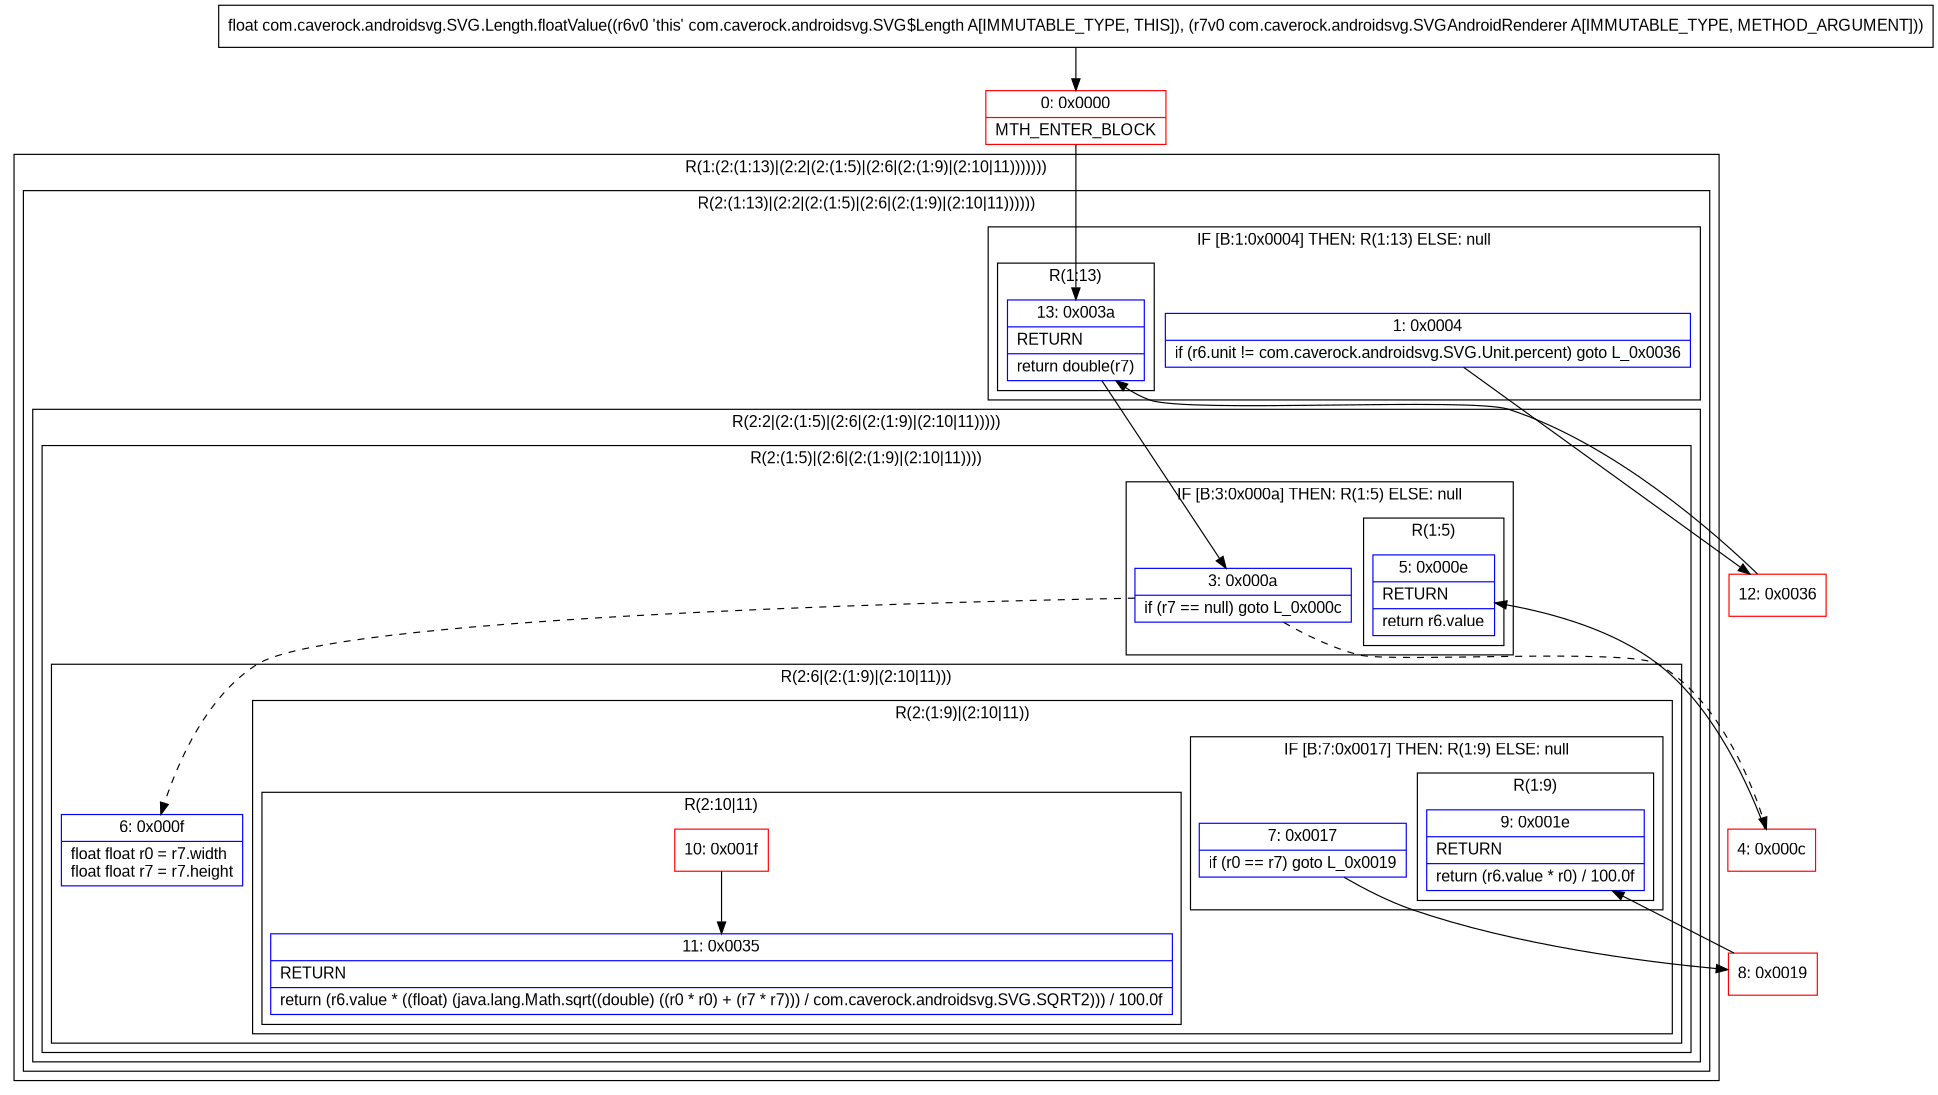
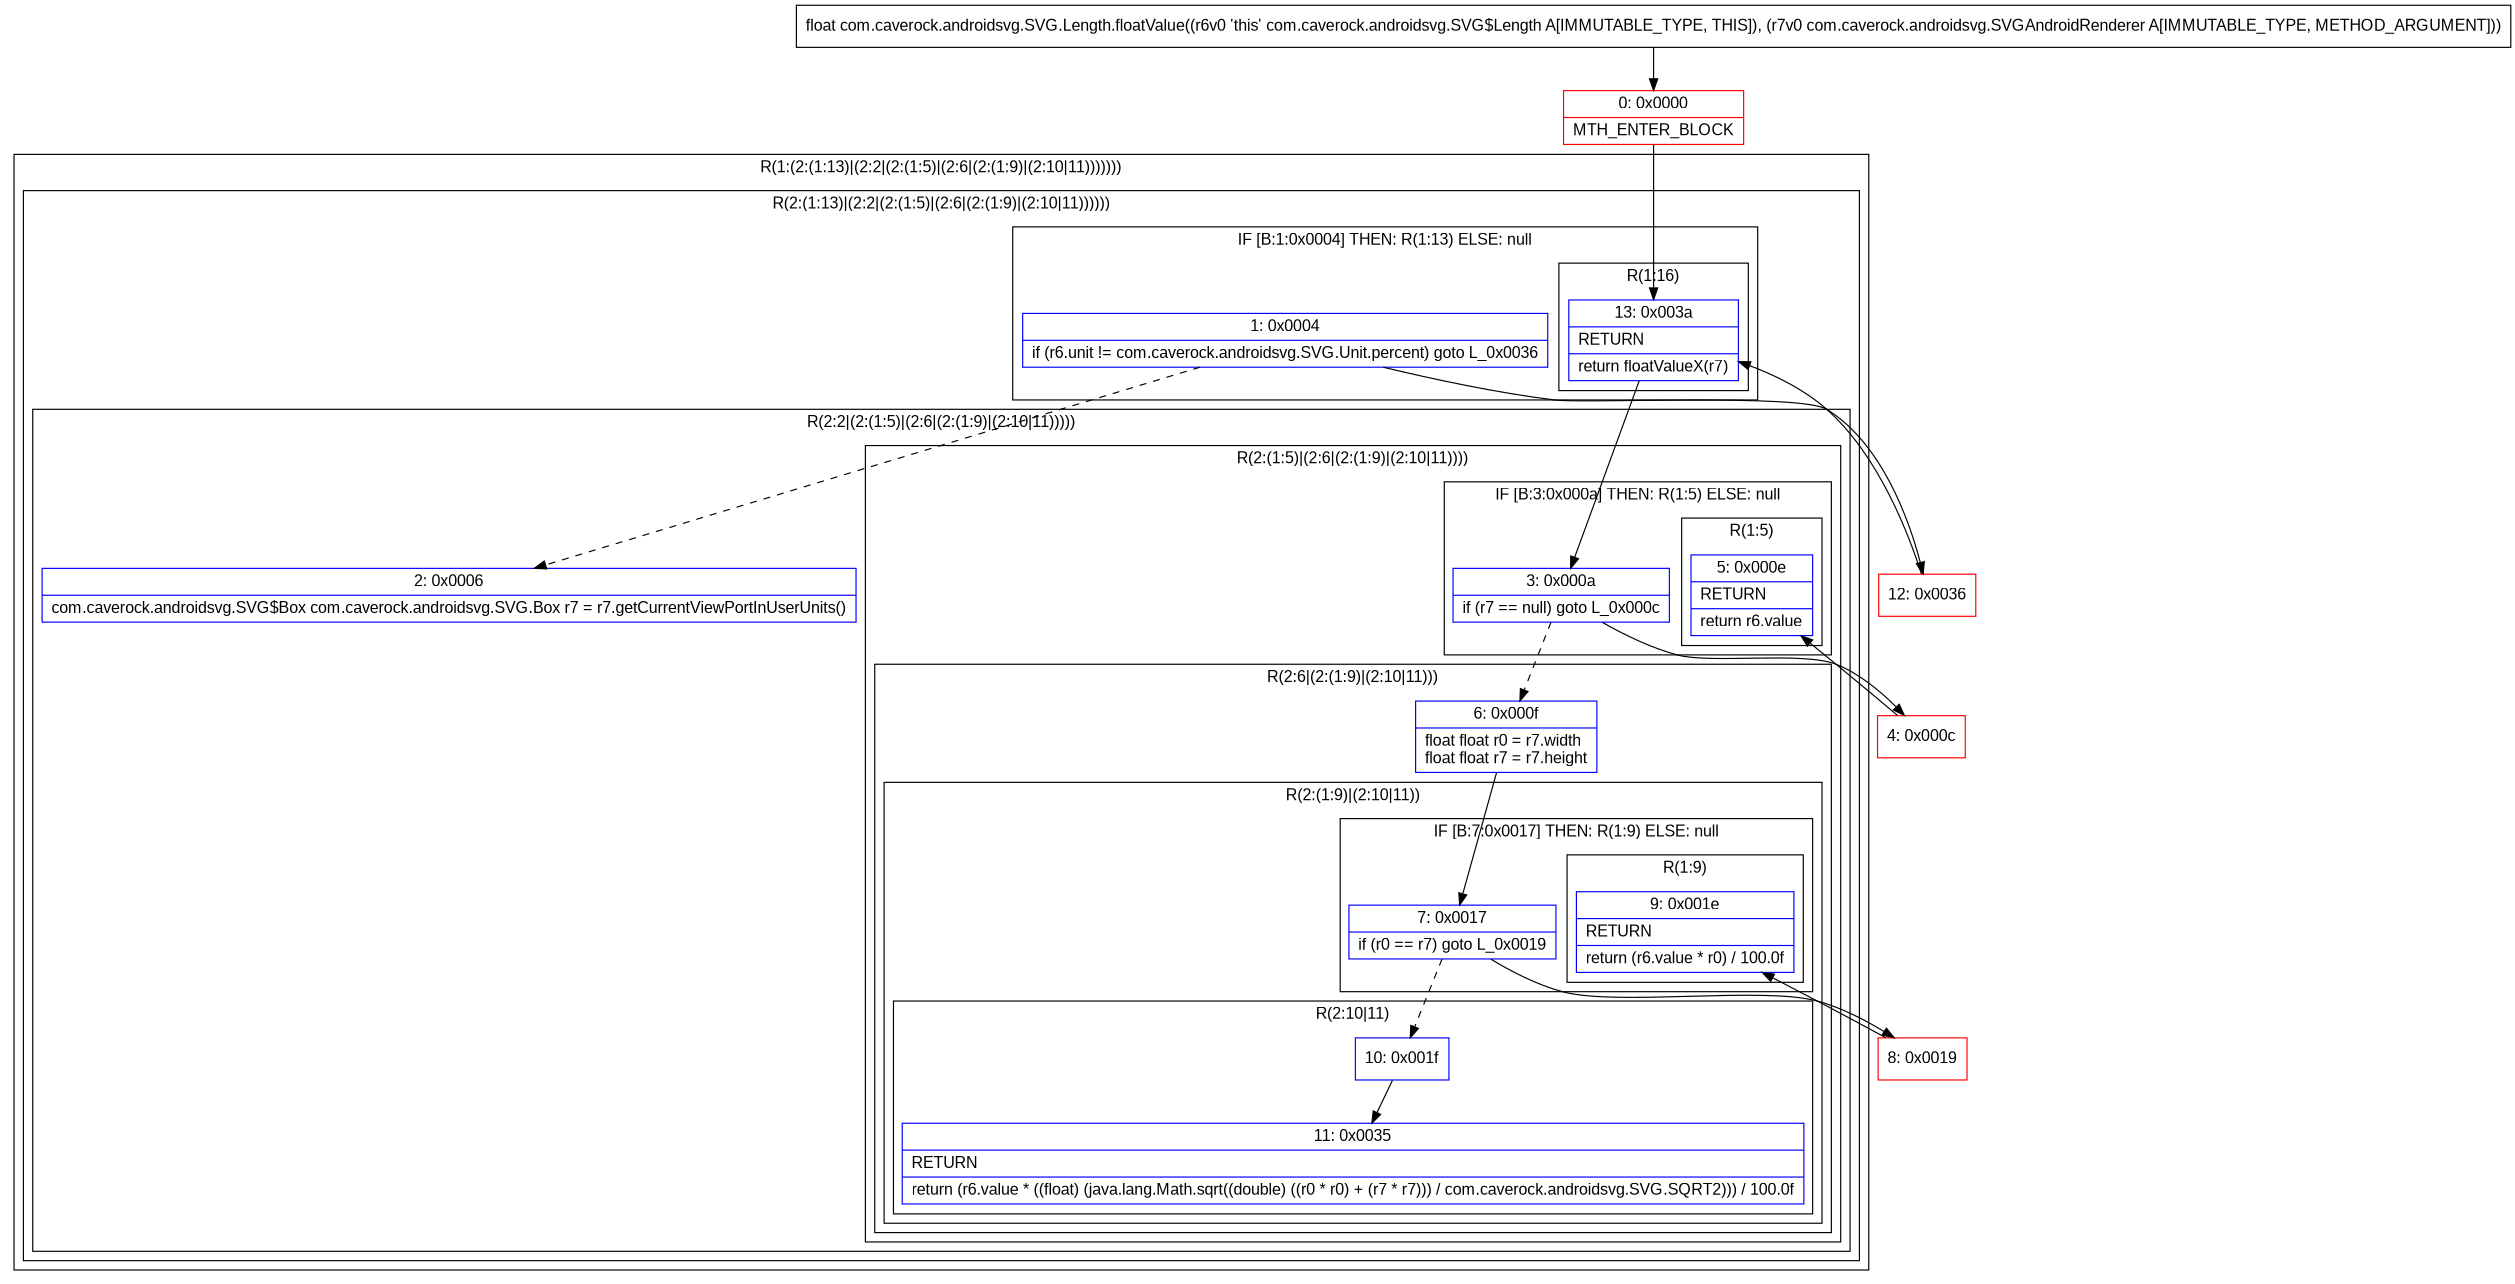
(1076, 277) -> (1654, 277)
(1076, 367) -> (1654, 367)
none -> (449, 595)
(1563, 656) -> (1753, 658)
none -> (1480, 833)
(722, 850) -> (1402, 1059)
none -> (1432, 984)
